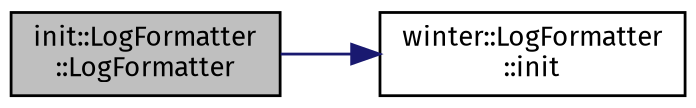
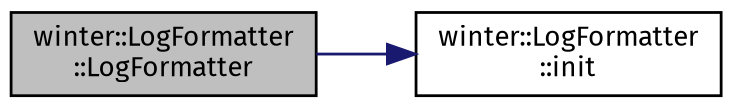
(146, 54) -> (164, 54)
